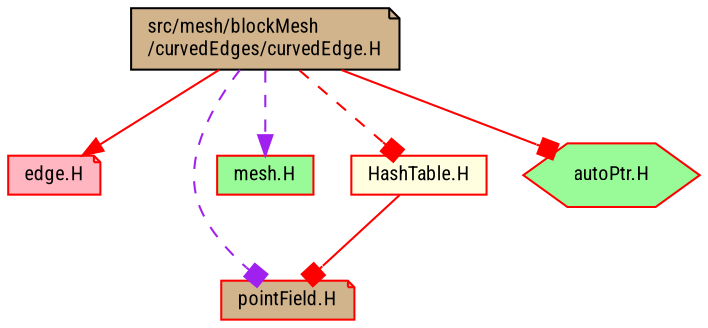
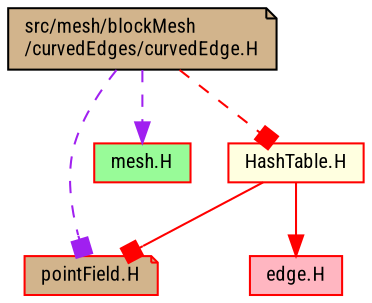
(160, 107) -> (296, 209)
(54, 175) -> (296, 276)
(612, 175) -> none
